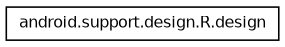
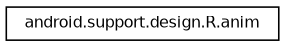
(143, 24) -> (143, 24)
